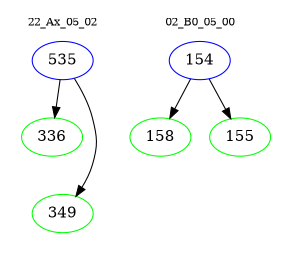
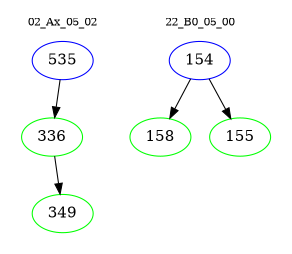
(63, 23) -> (63, 23)
(200, 23) -> (200, 23)
(96, 132) -> (57, 170)
